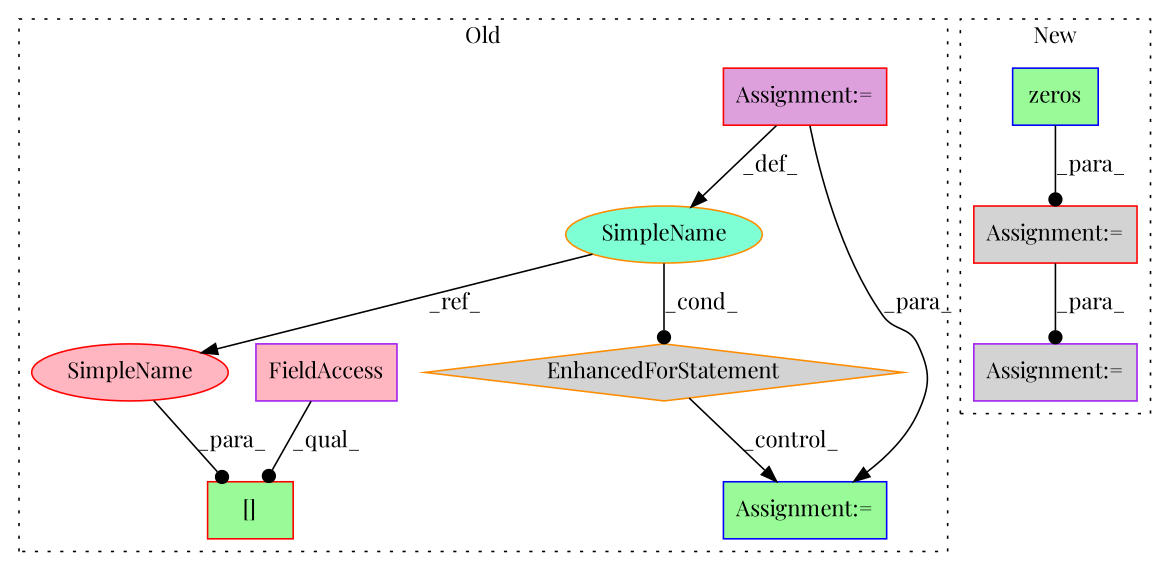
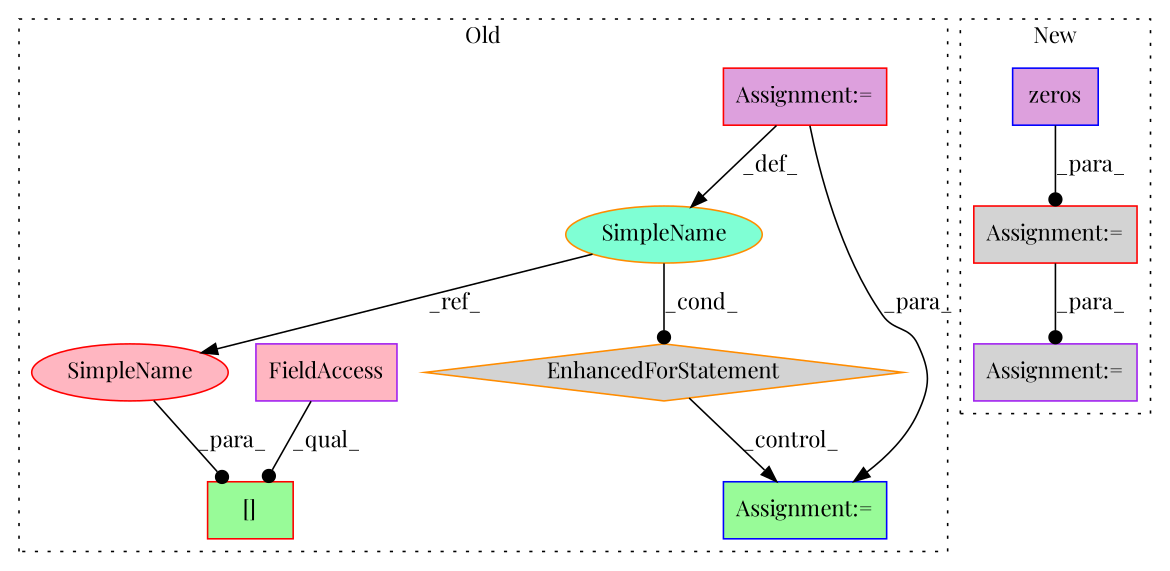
(1055, 97) -> (1055, 97)
